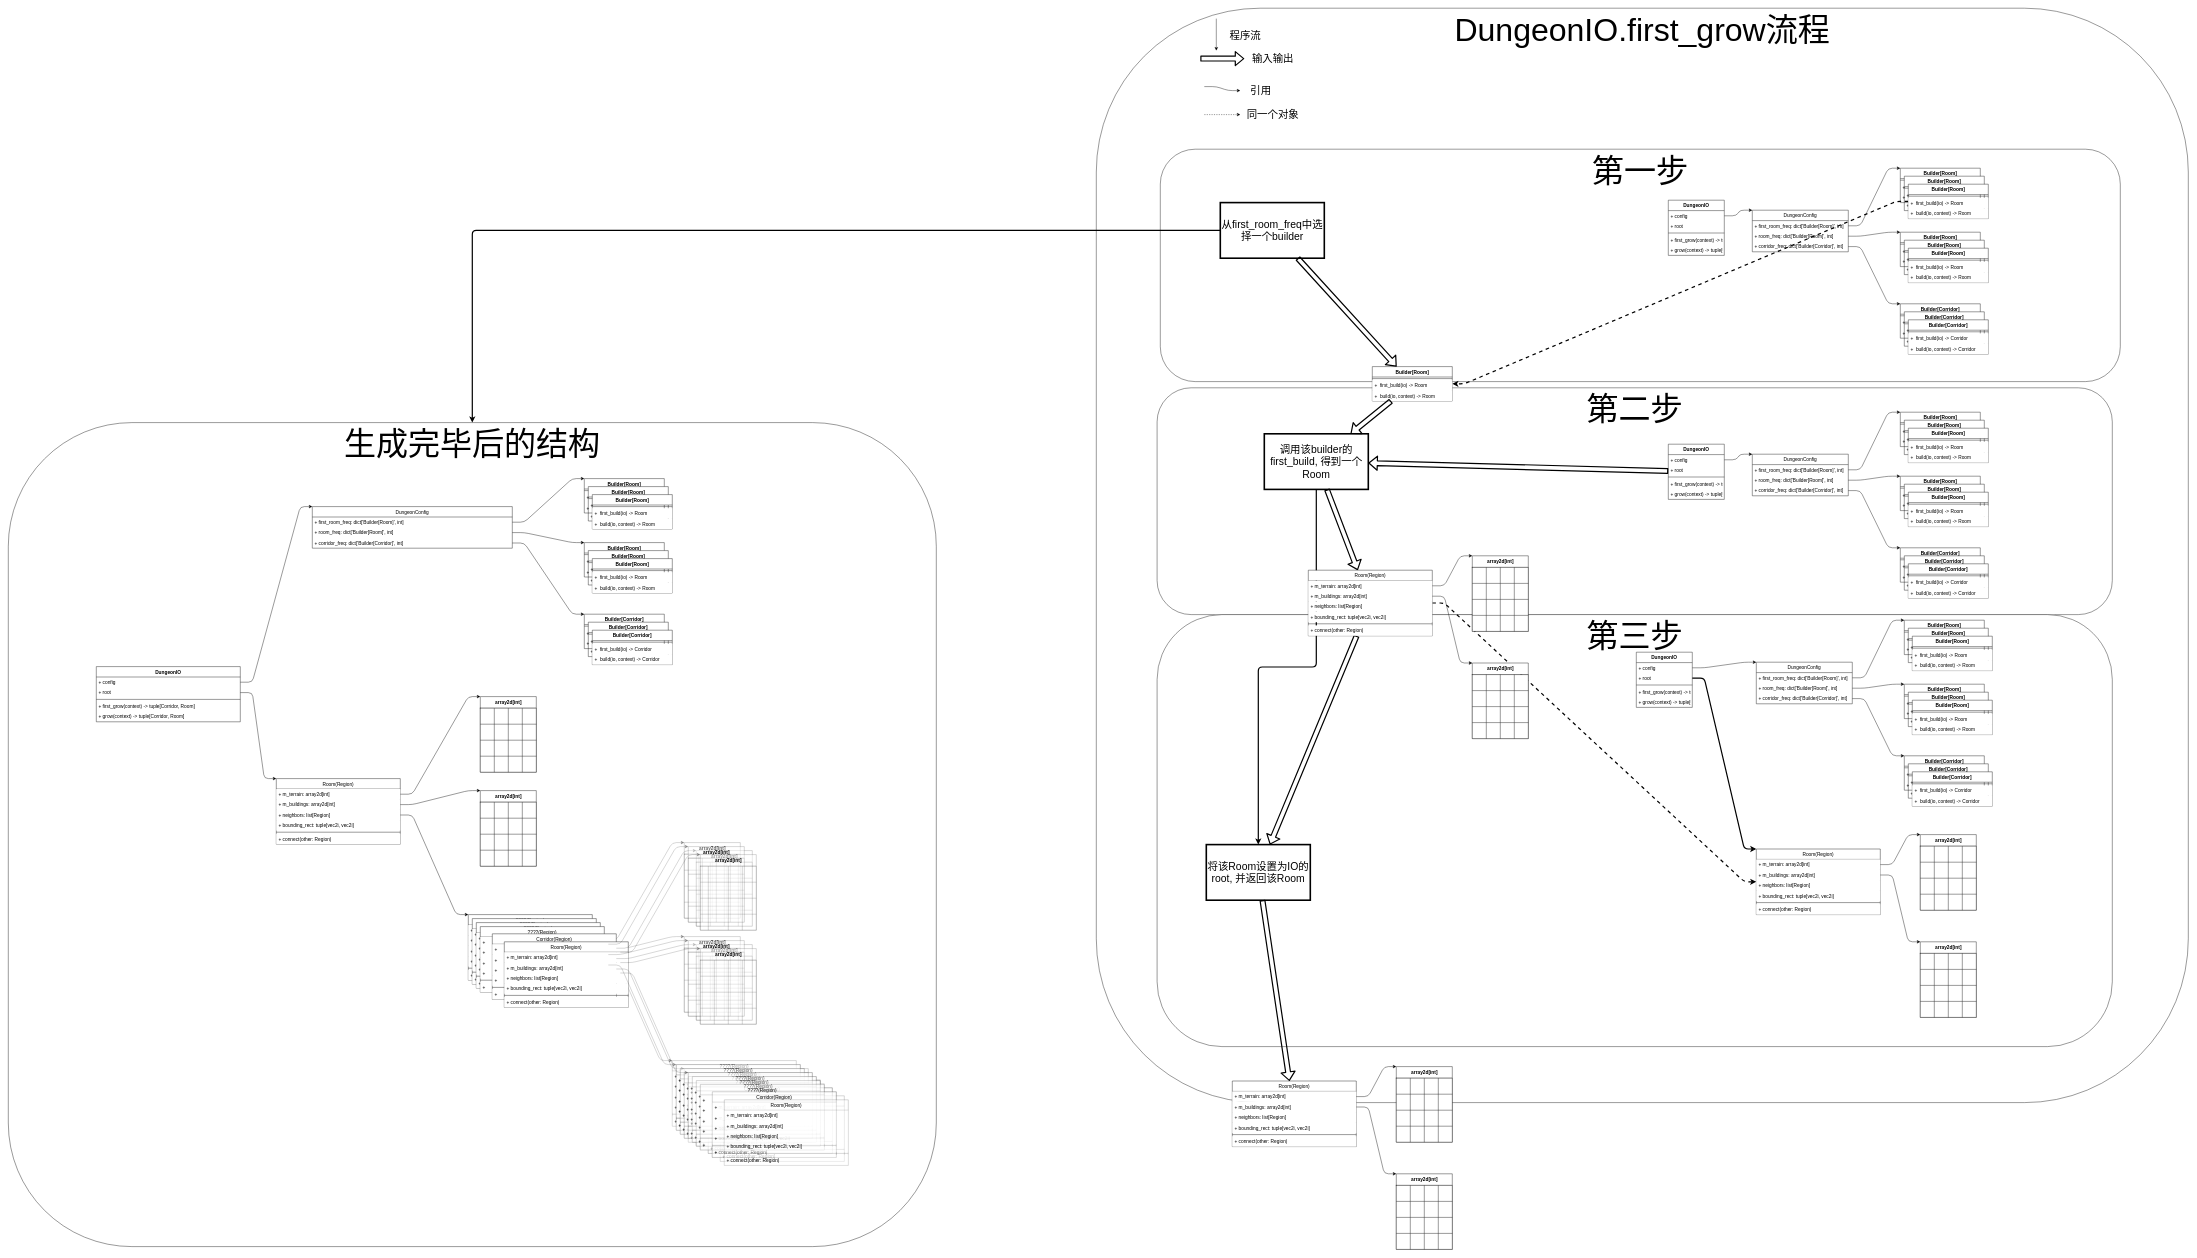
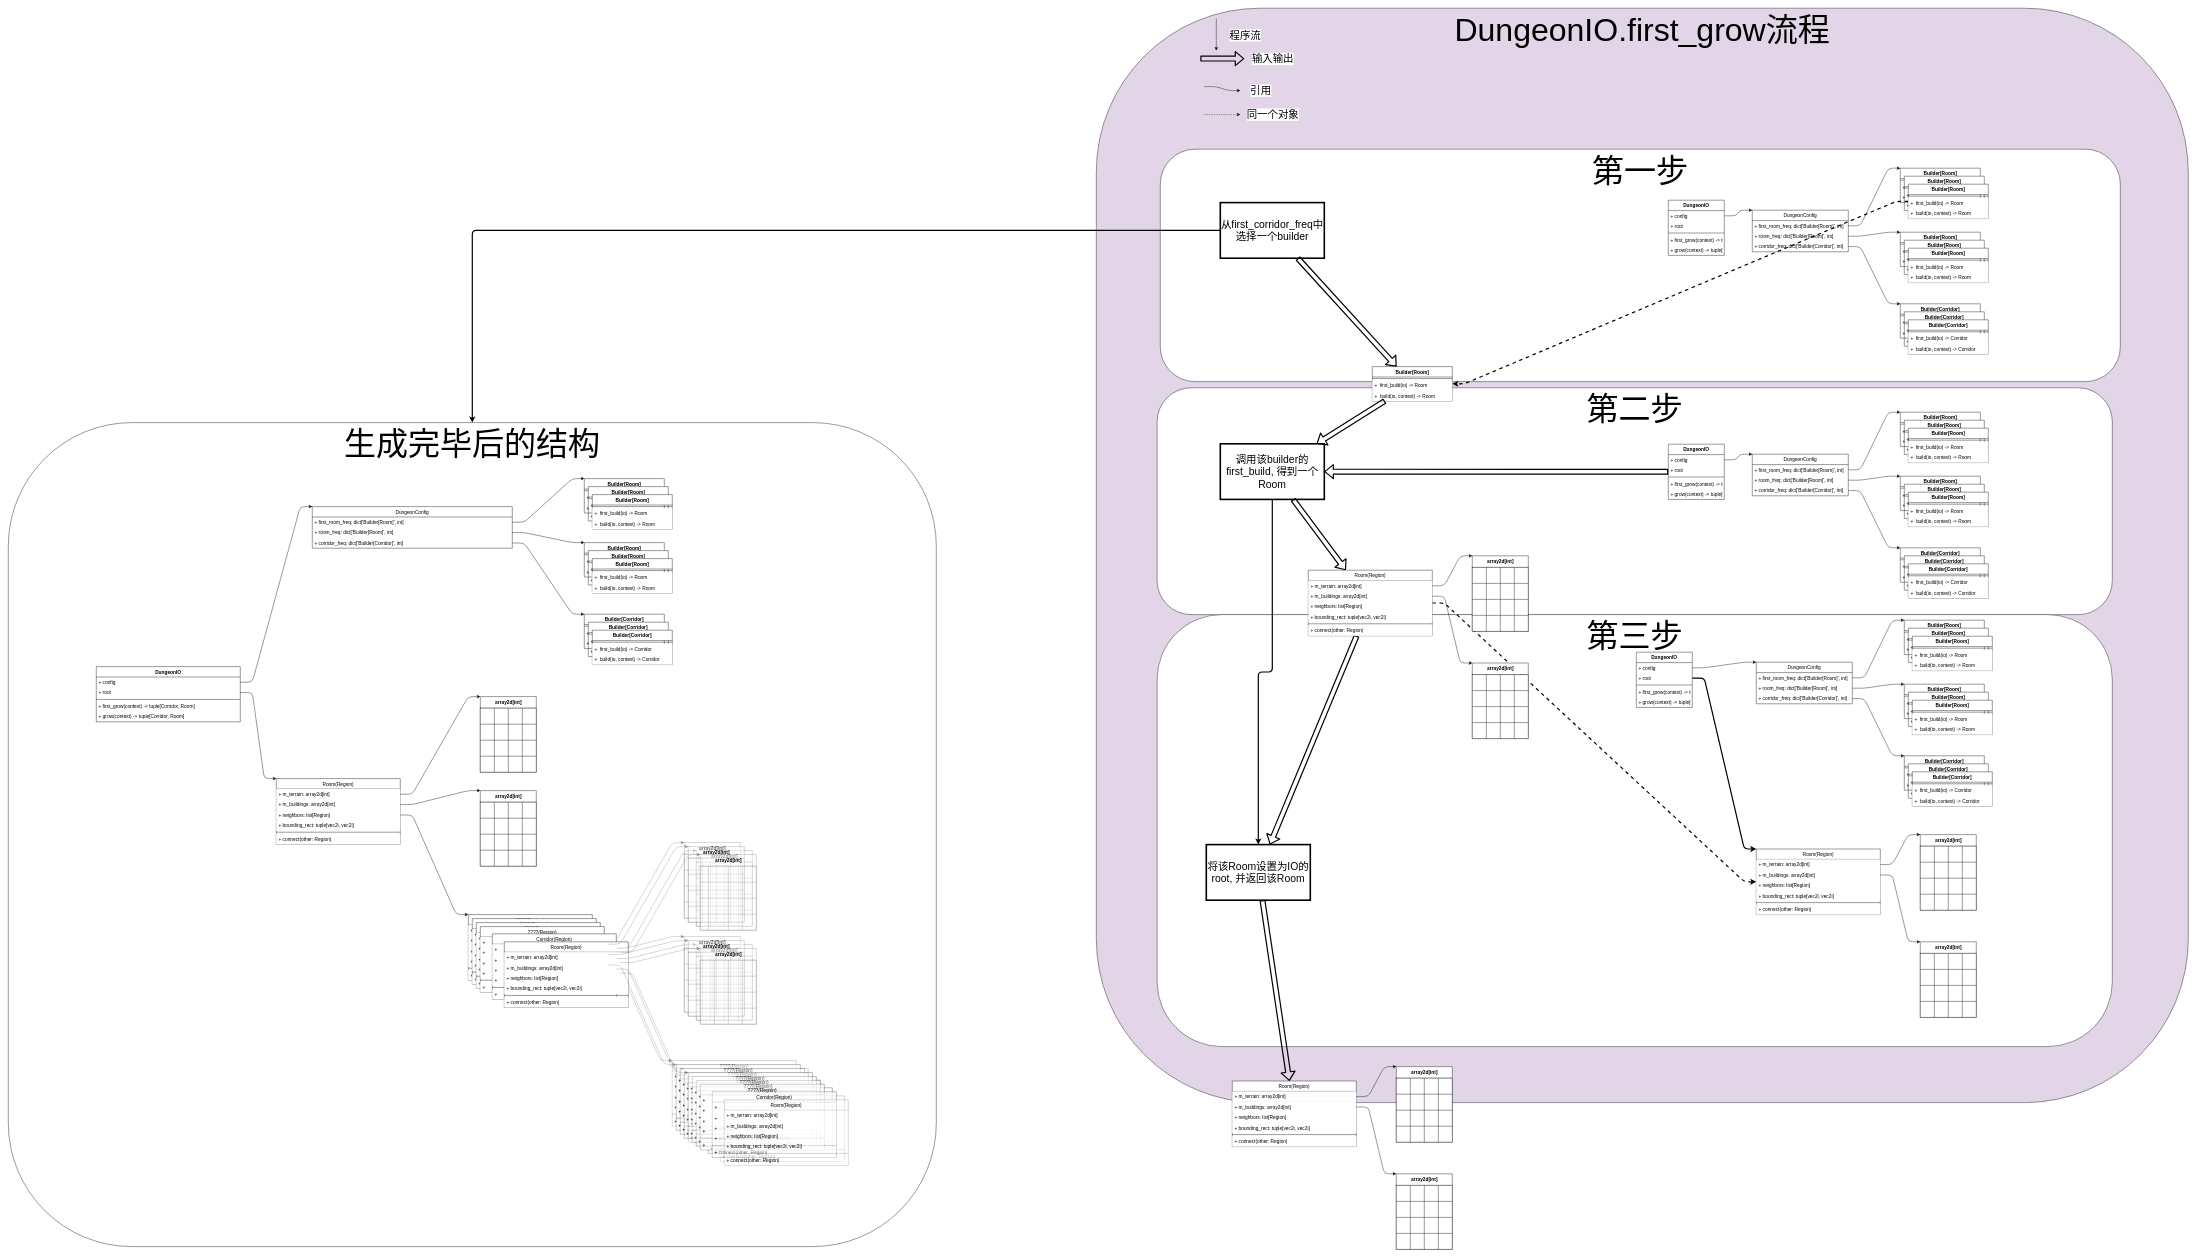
(1642, 30) -> (1642, 30)
(1272, 231) -> (1272, 231)
(1316, 462) -> (1272, 472)
